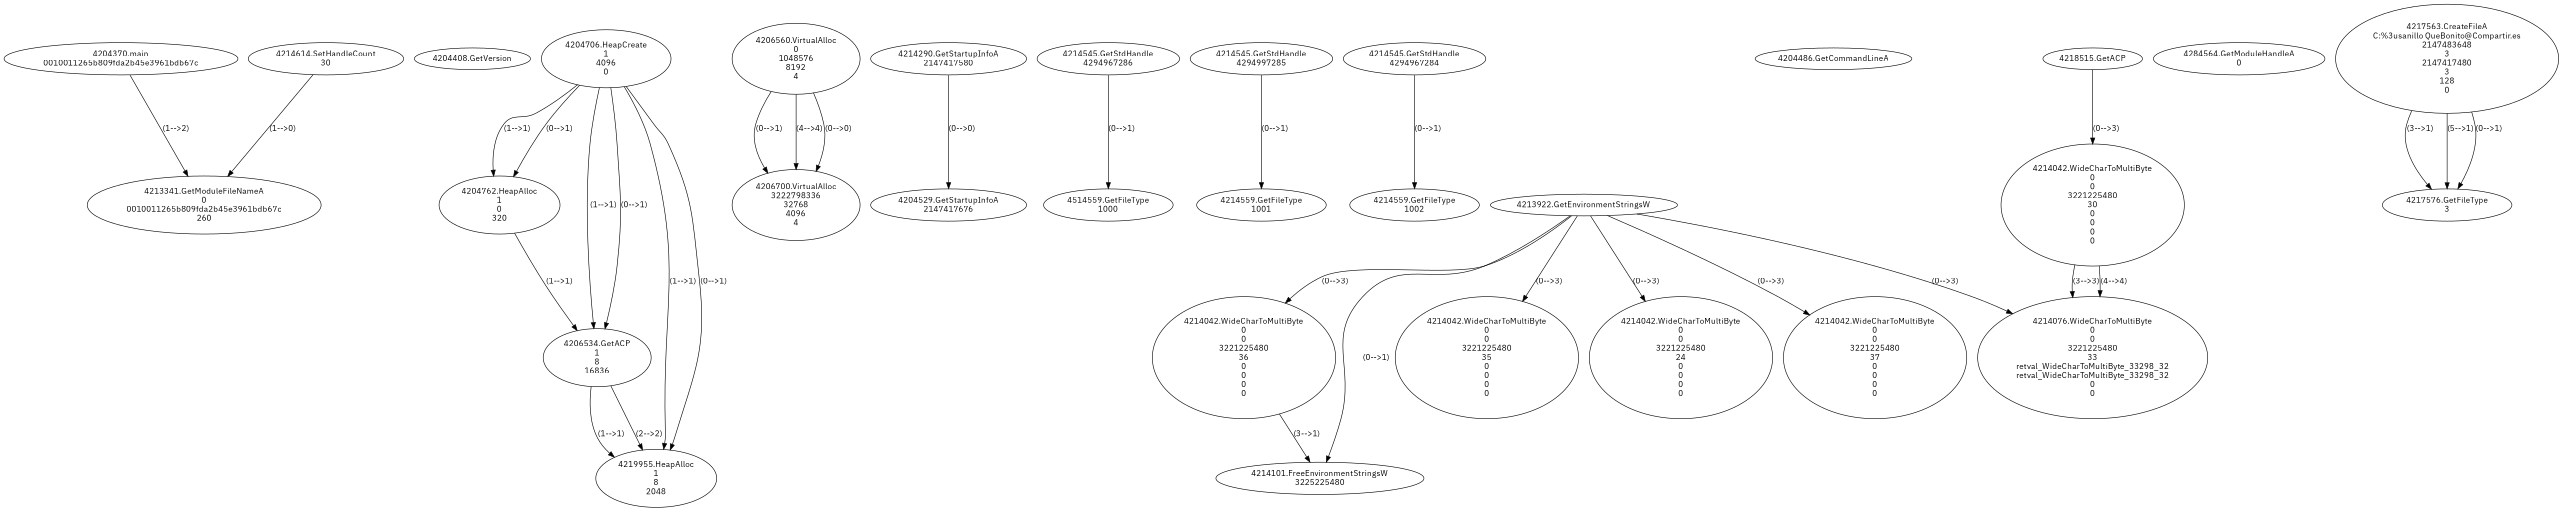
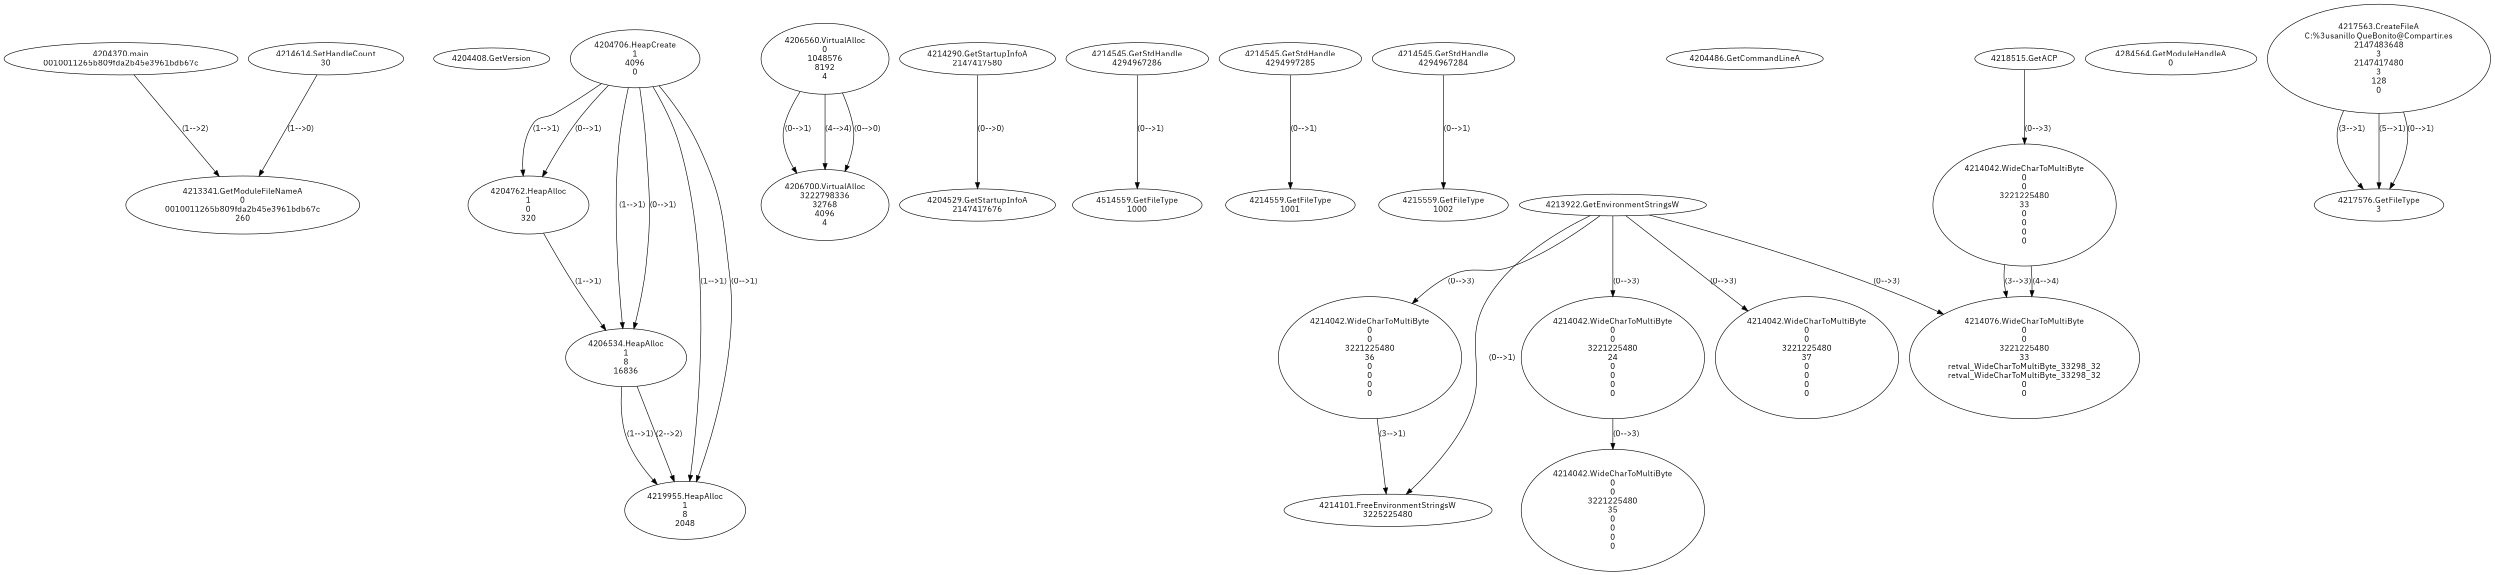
(1415, 205) -> (1443, 205)
(2093, 205) -> (2025, 205)
(1552, 256) -> (1613, 431)
(597, 358) -> (626, 358)
